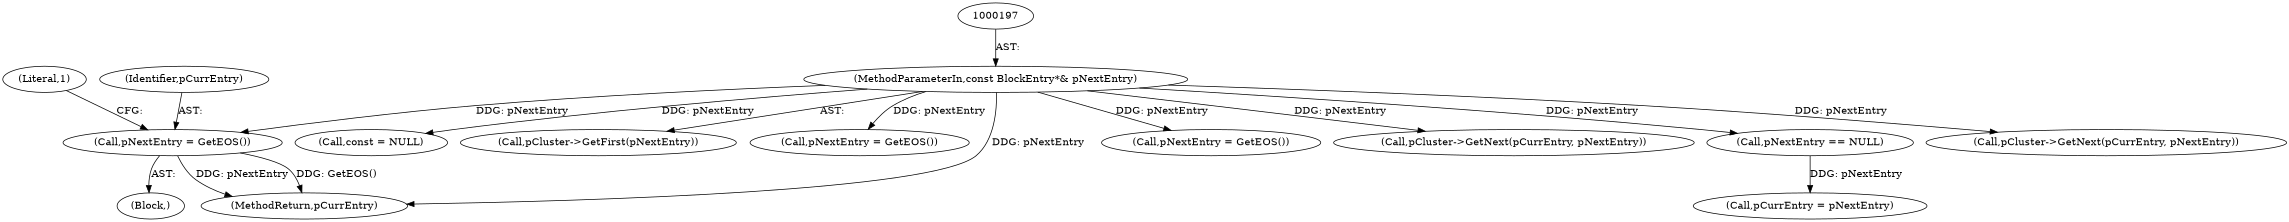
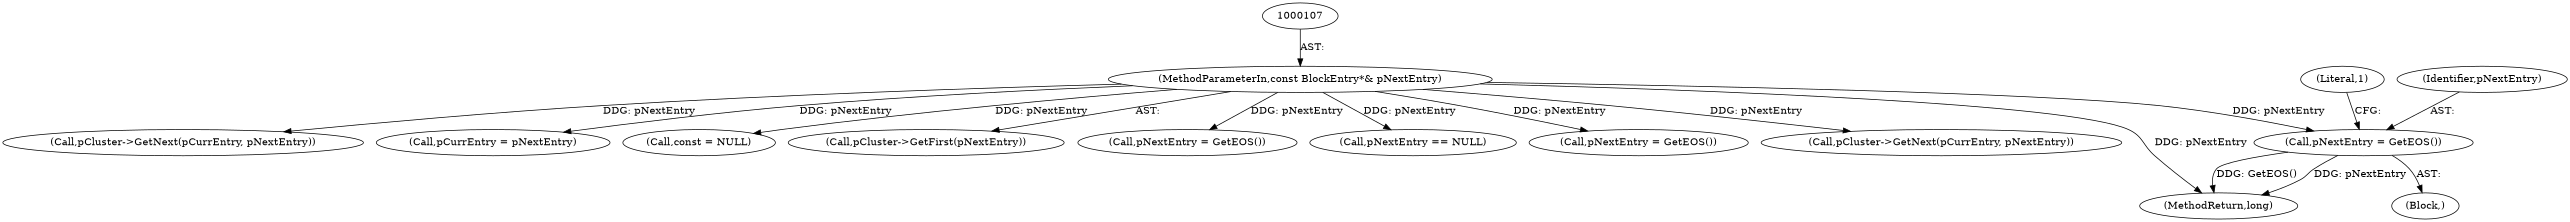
(996, 16) -> (1300, 16)
(184, 79) -> (2482, 79)
(1810, 171) -> (851, 101)
(304, 206) -> (2219, 206)
